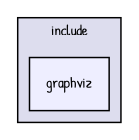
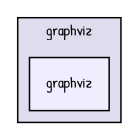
(69, 32) -> (69, 32)
